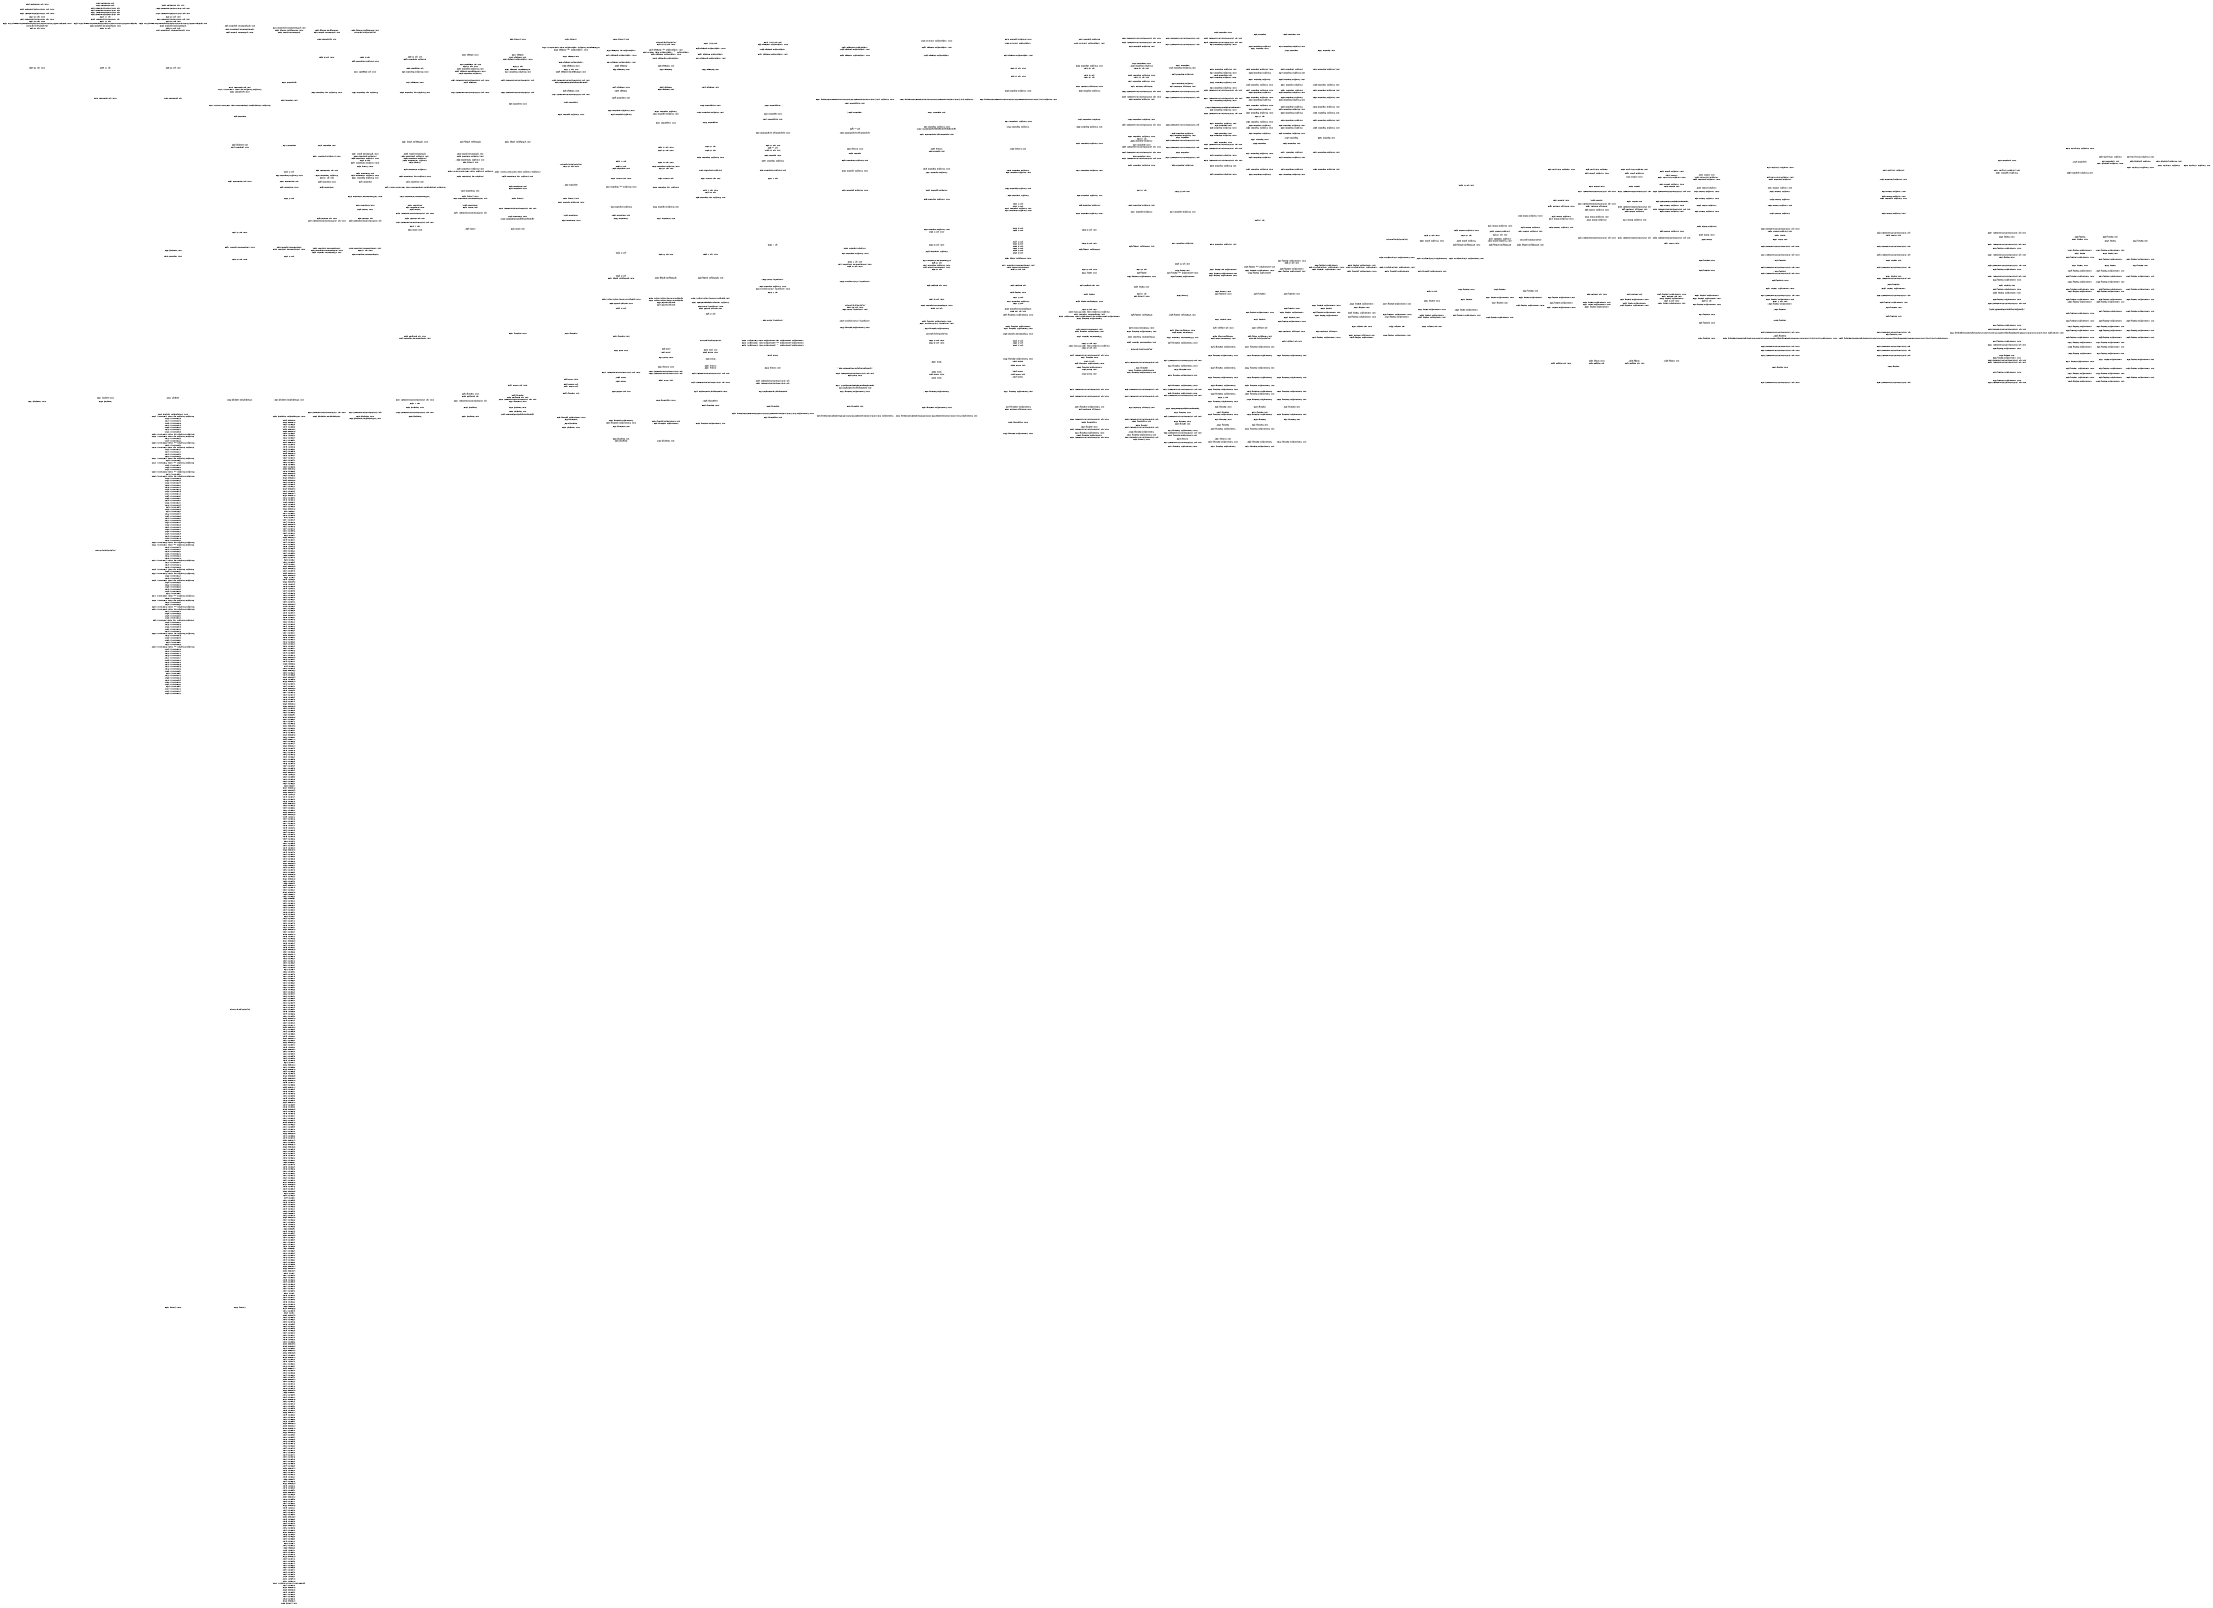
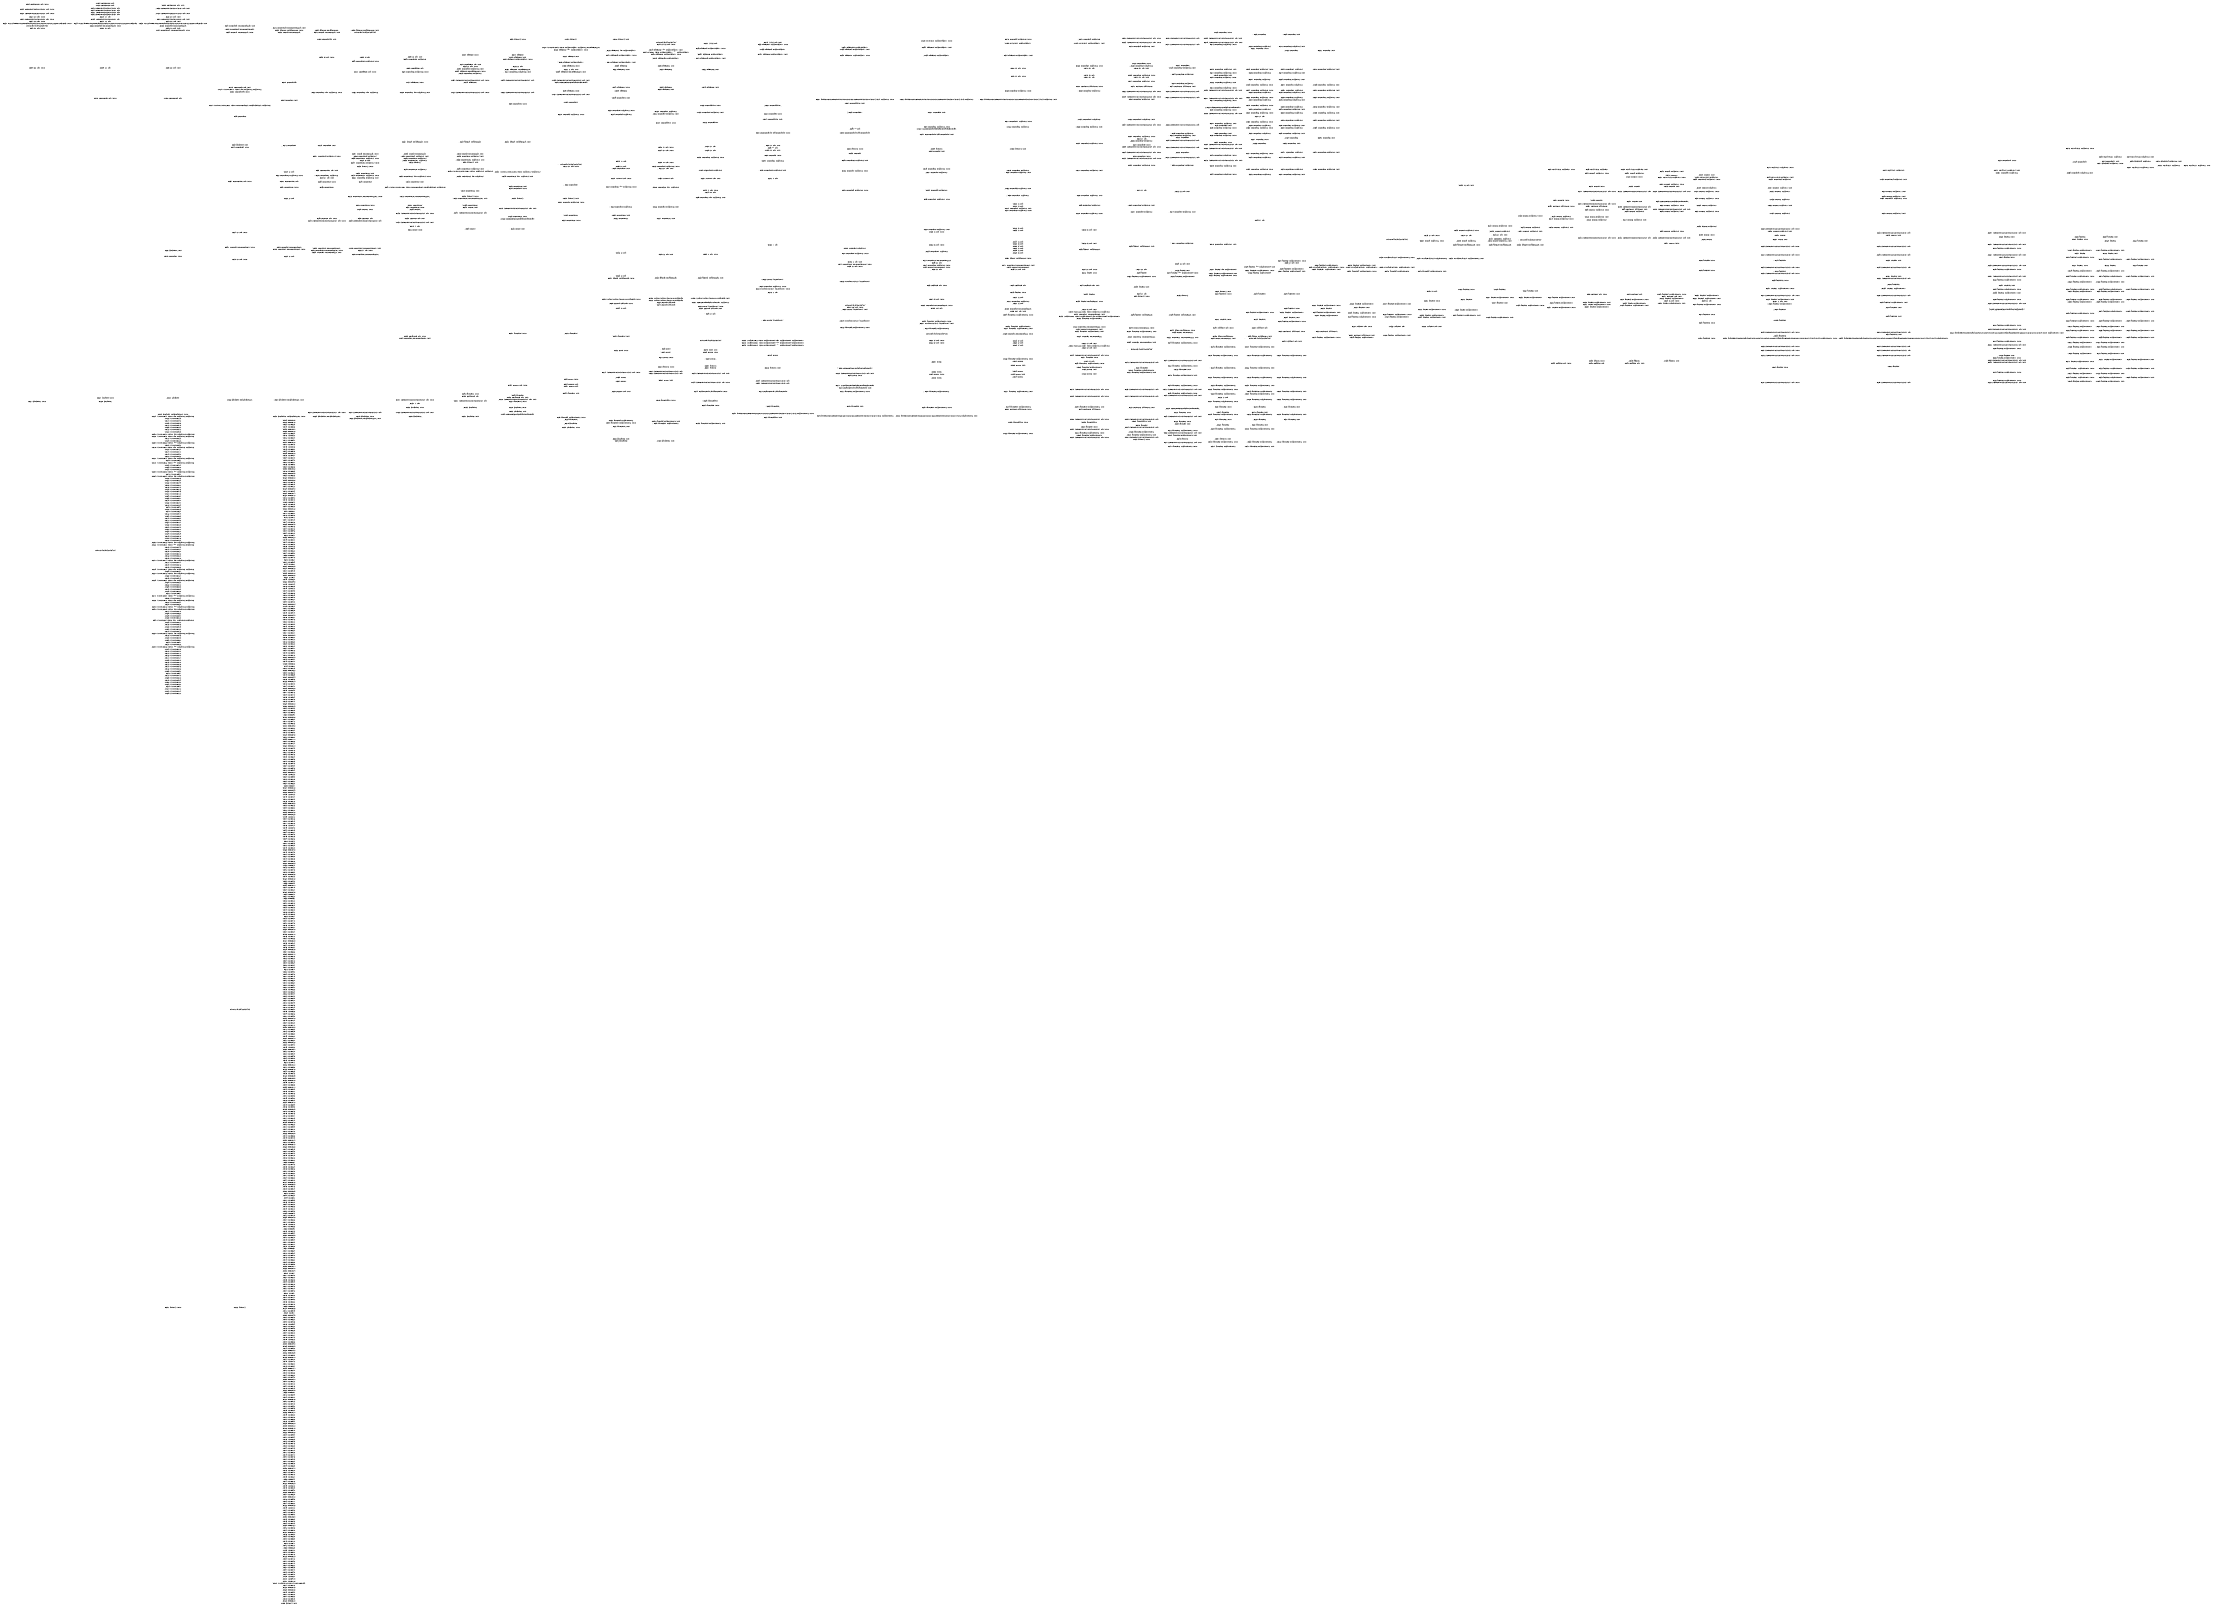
none -> (1089, 327)
